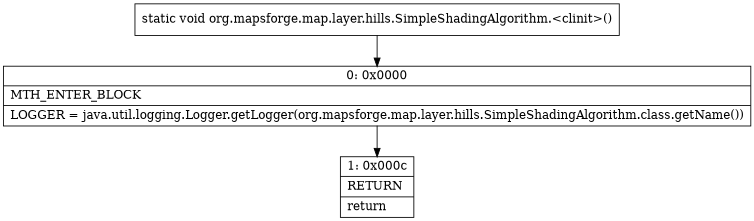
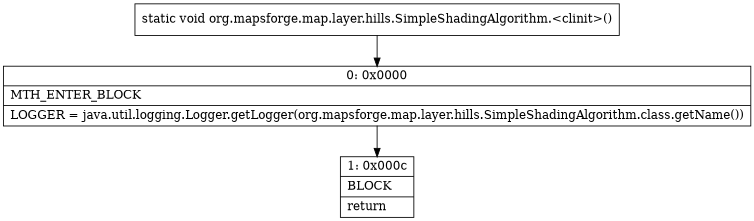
(375, 186) -> (369, 186)
